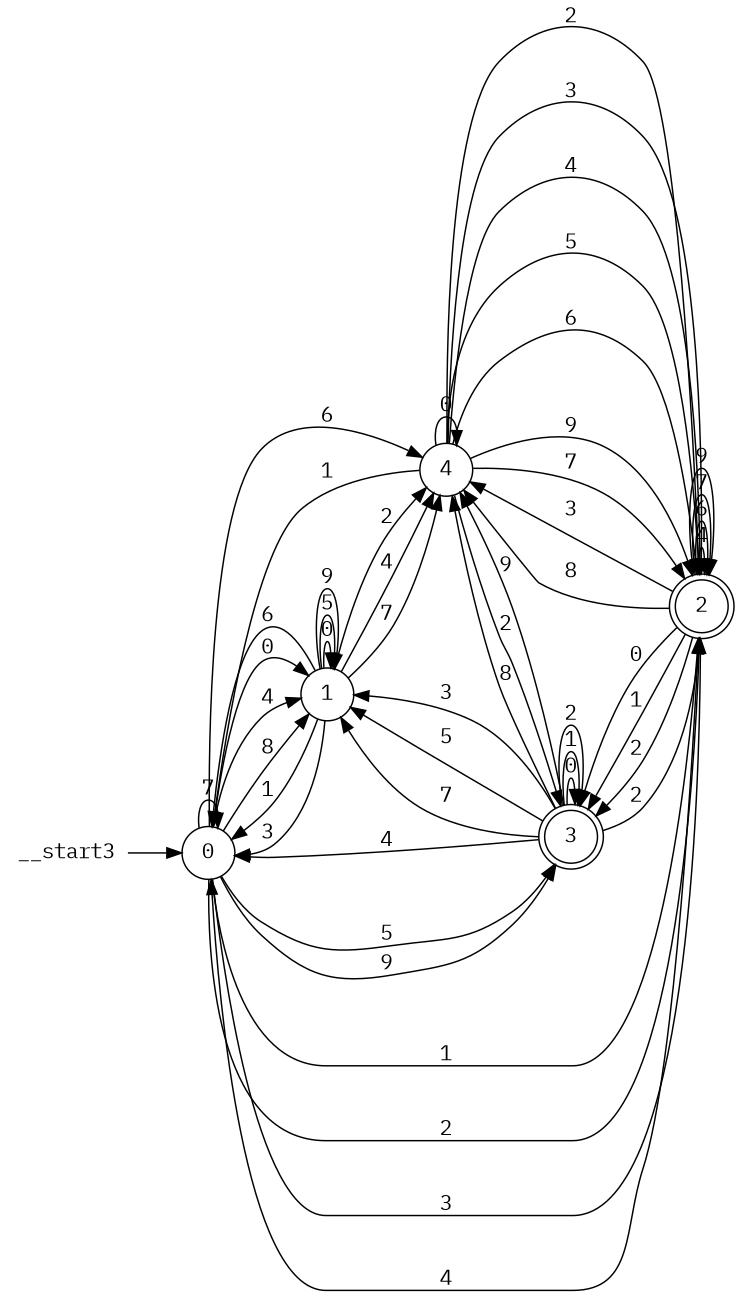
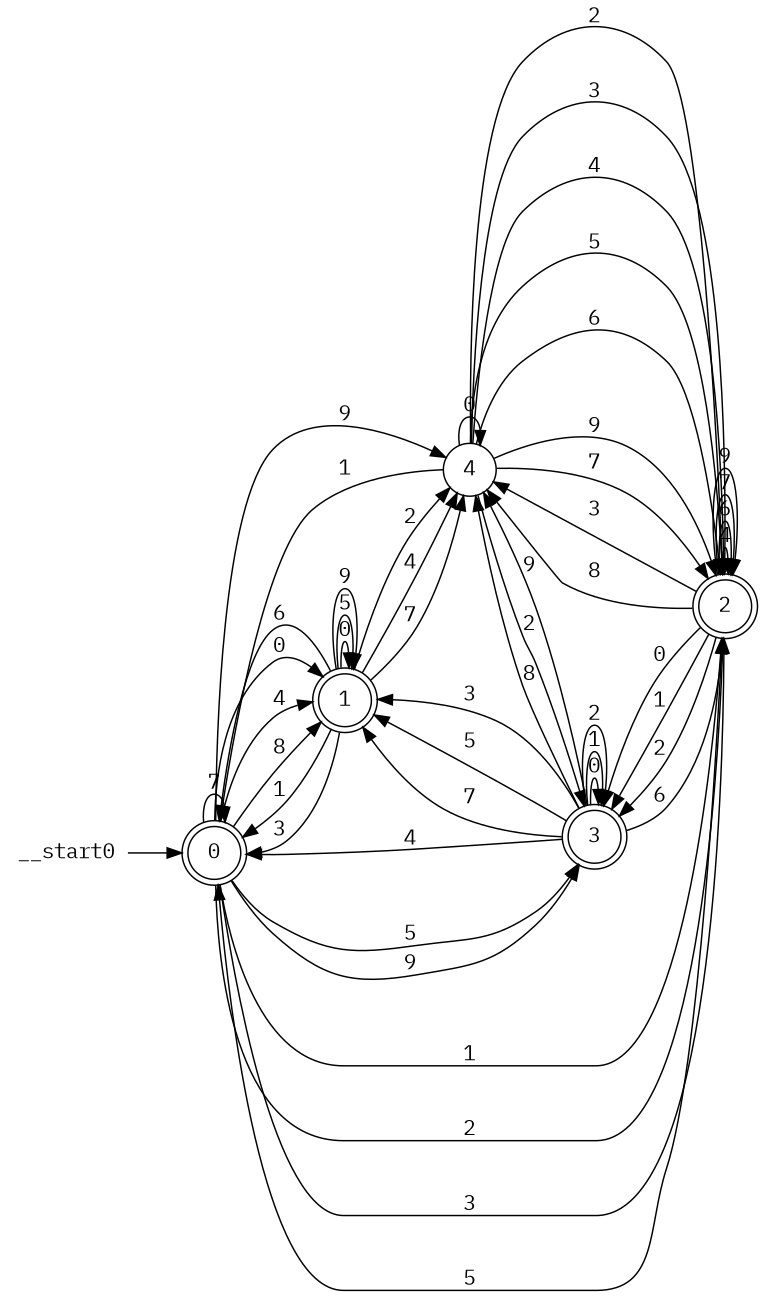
(327, 416) -> (345, 415)
(327, 694) -> (345, 700)
(636, 796) -> (660, 796)
(67, 853) -> (67, 853)
(208, 853) -> (214, 853)
(446, 1279) -> (470, 1279)
